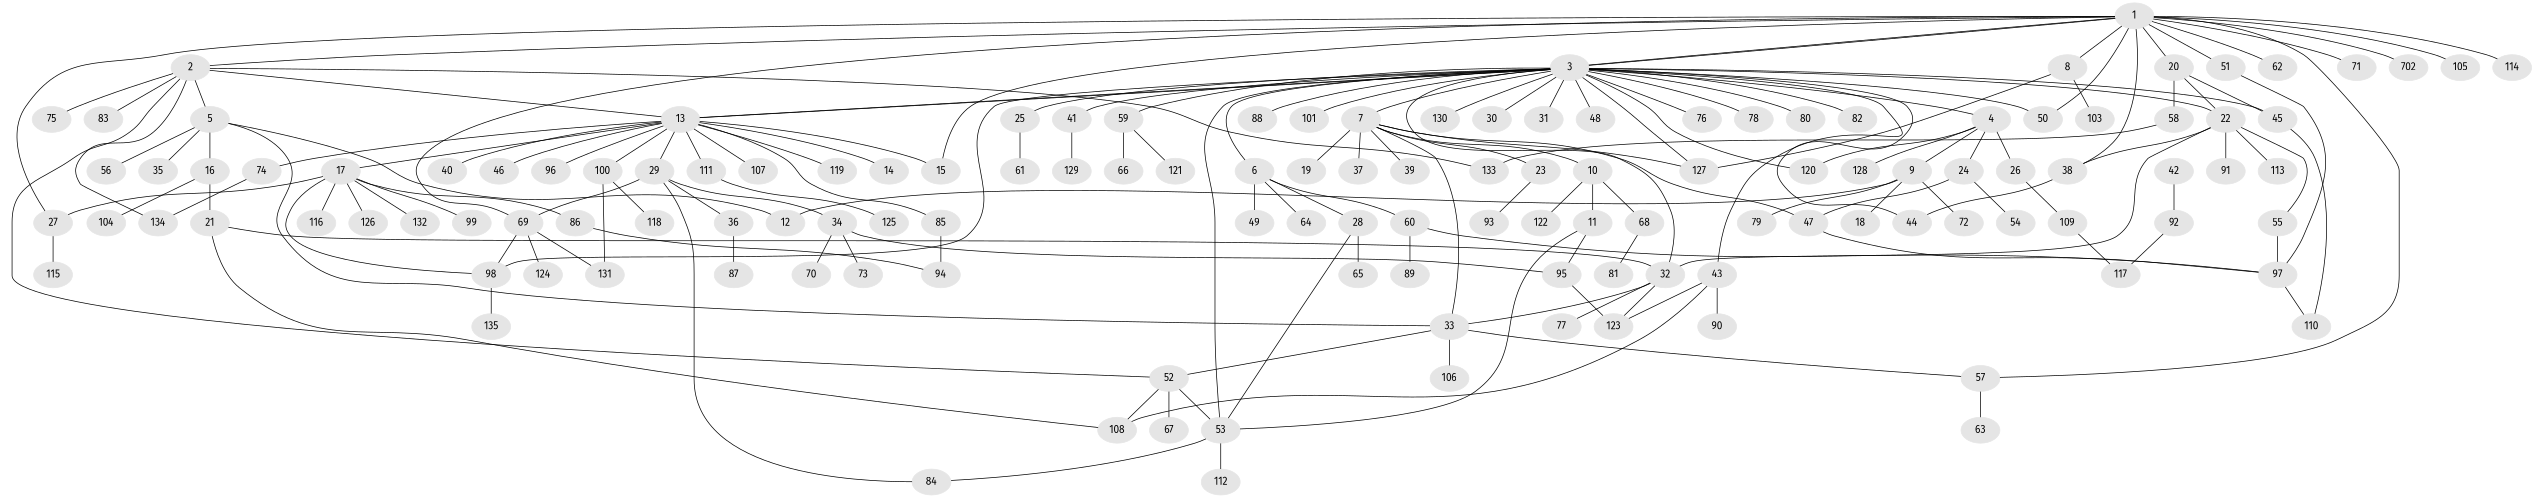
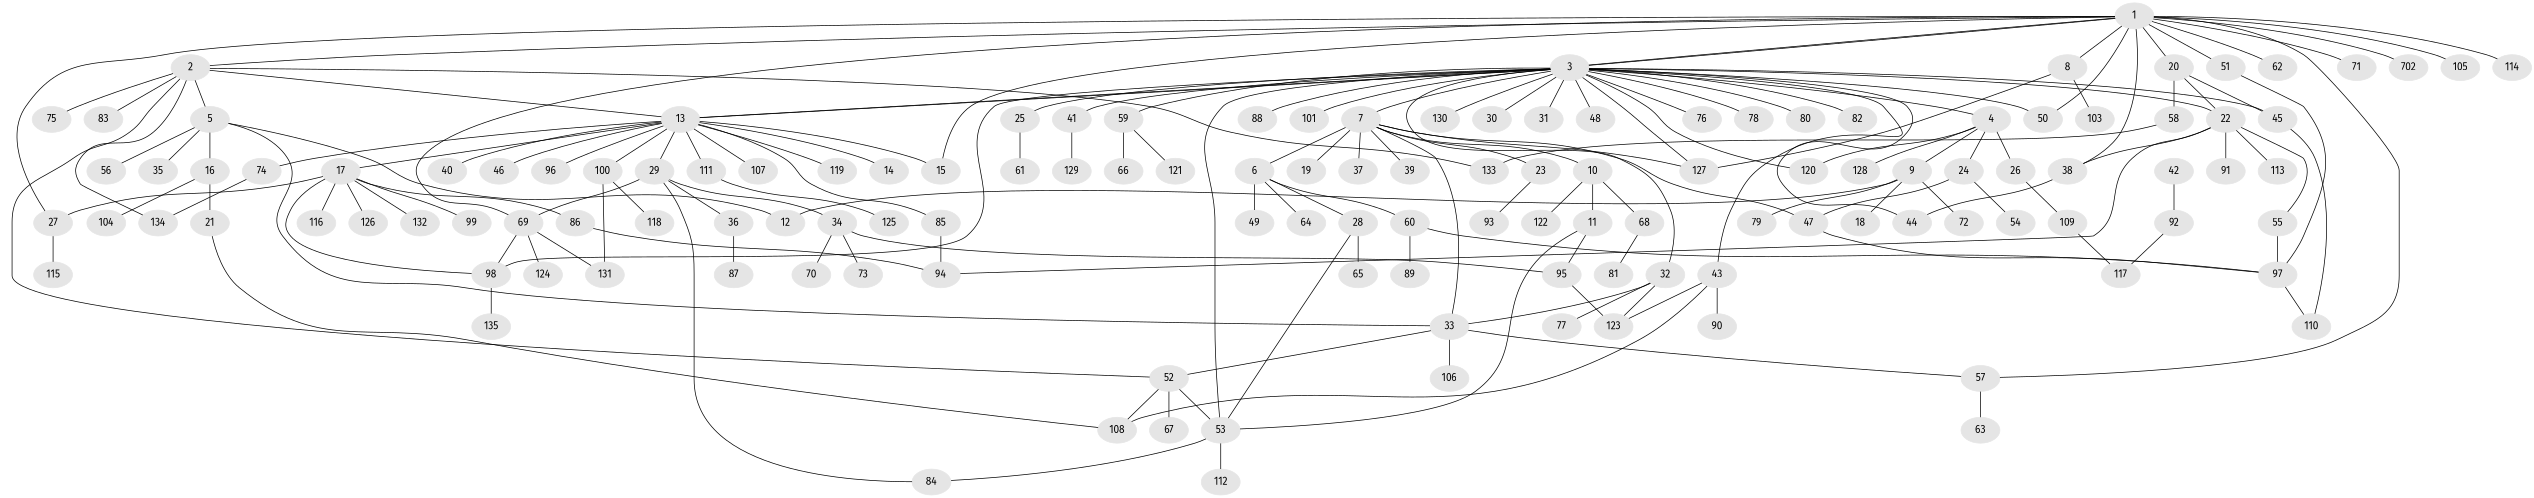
(1360, 81) -> (1300, 149)
(976, 241) -> none
(2022, 251) -> (1582, 254)
